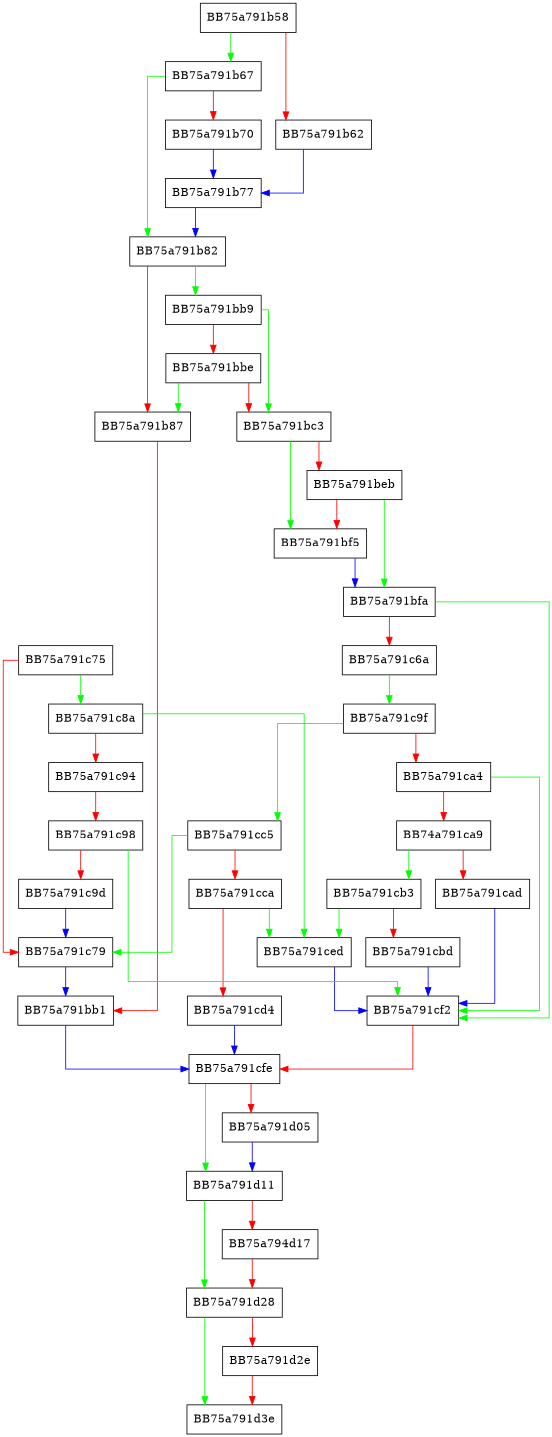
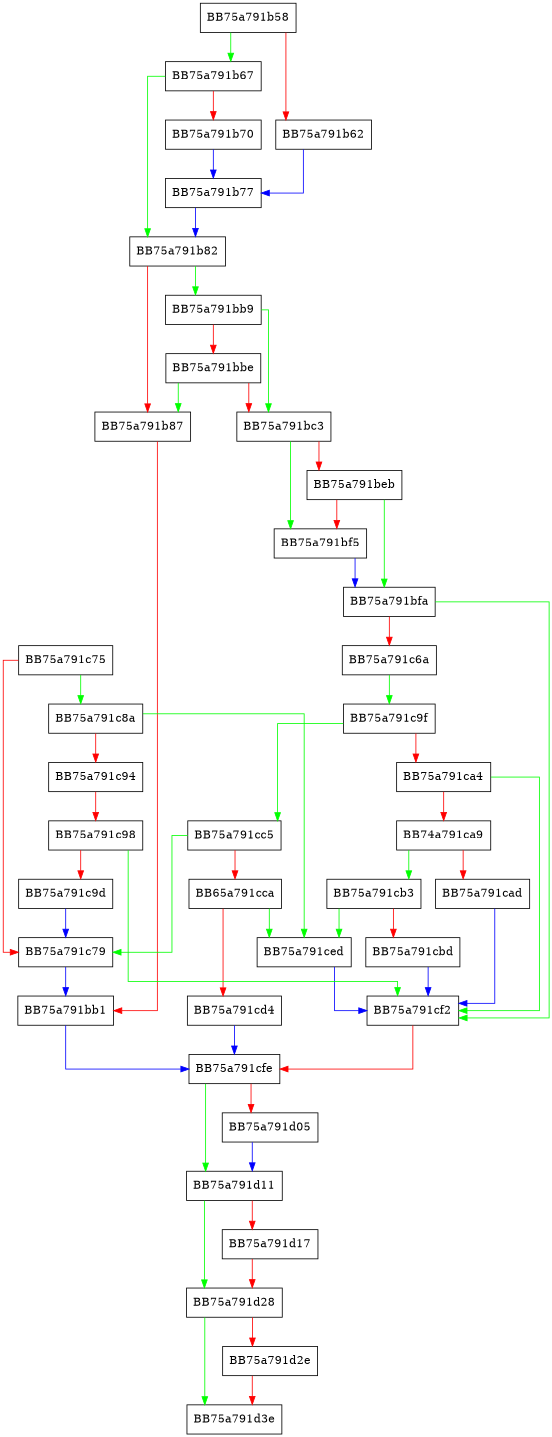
(235, 894) -> (235, 894)
(270, 1244) -> (270, 1244)
